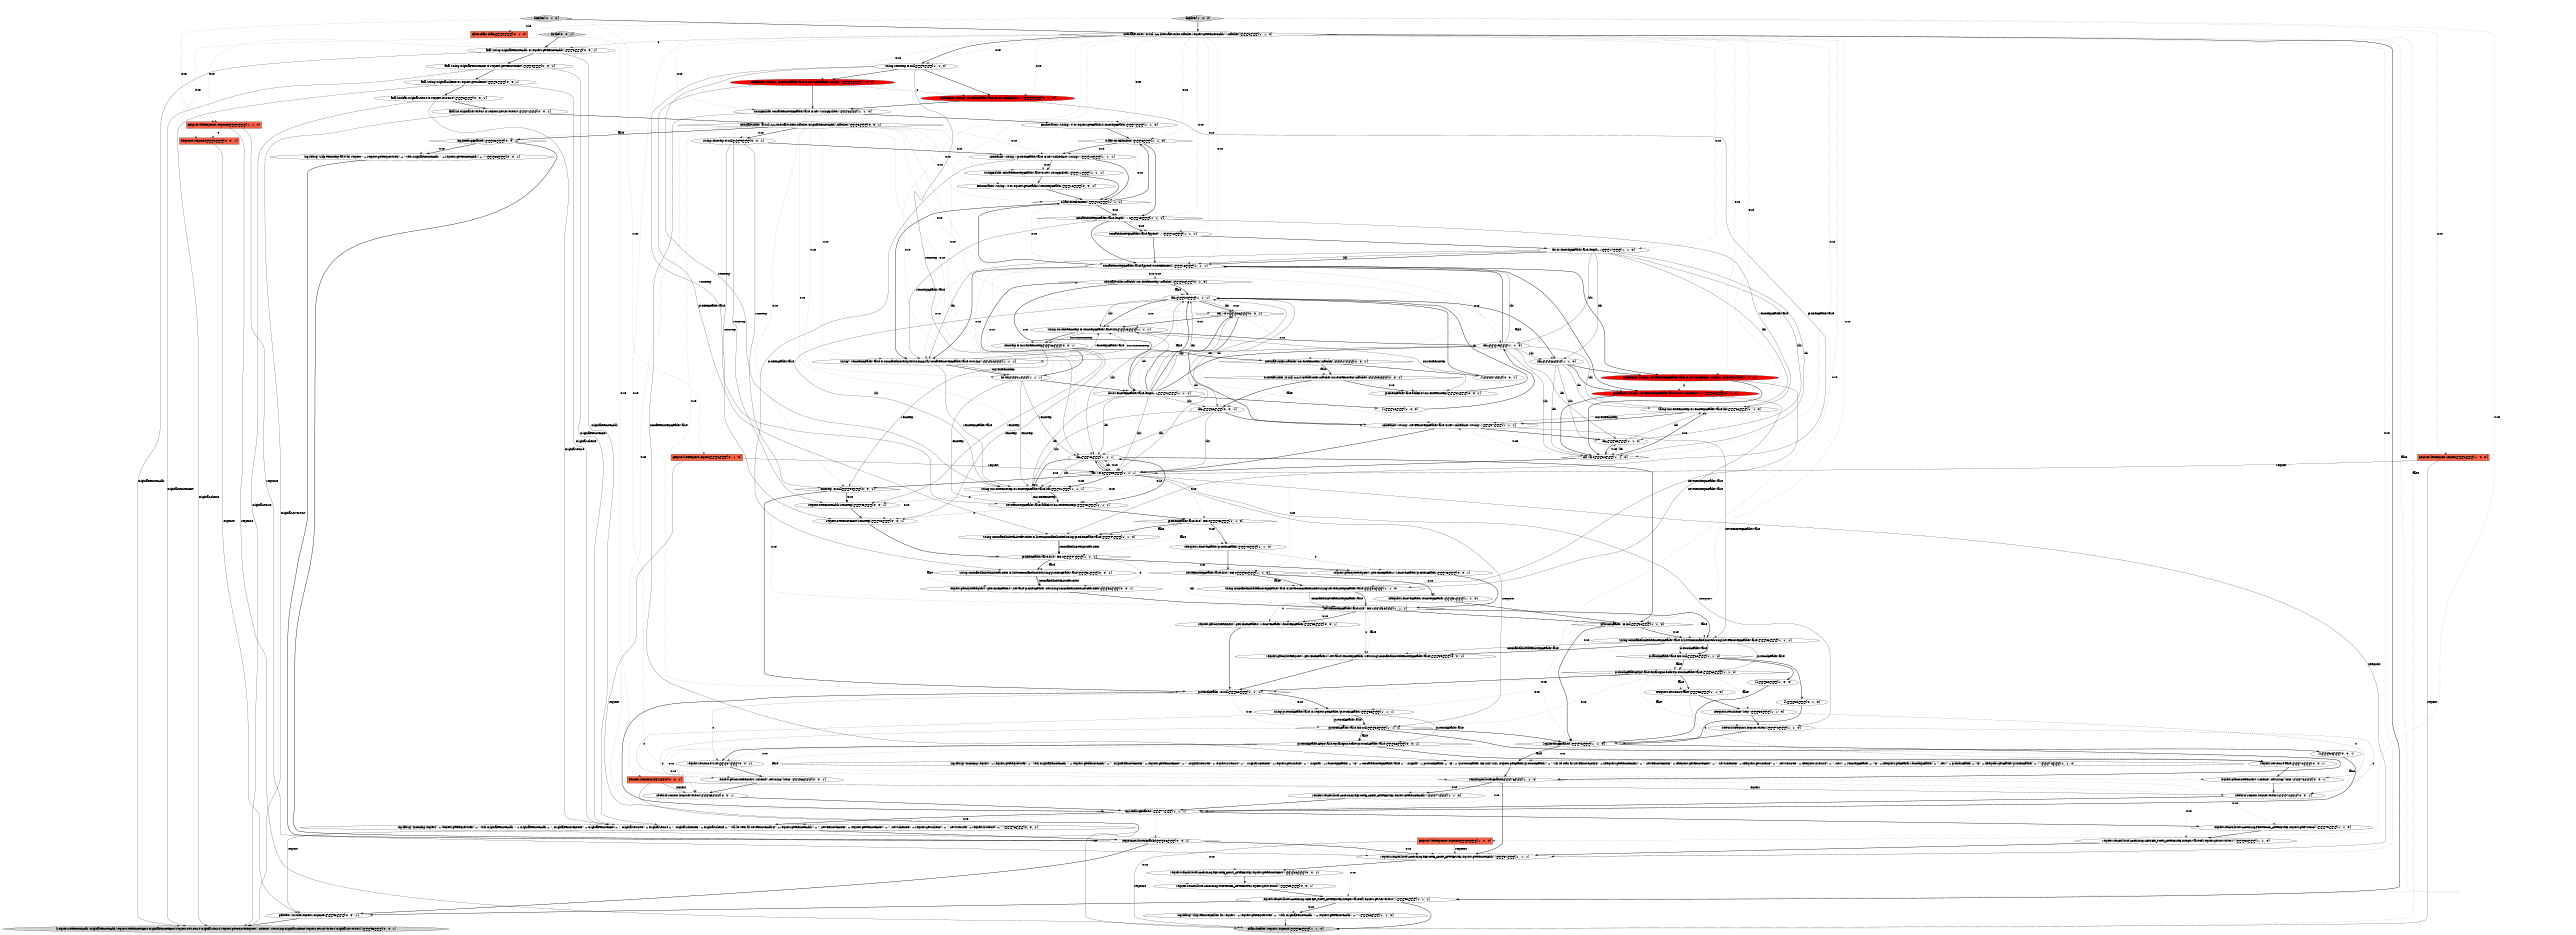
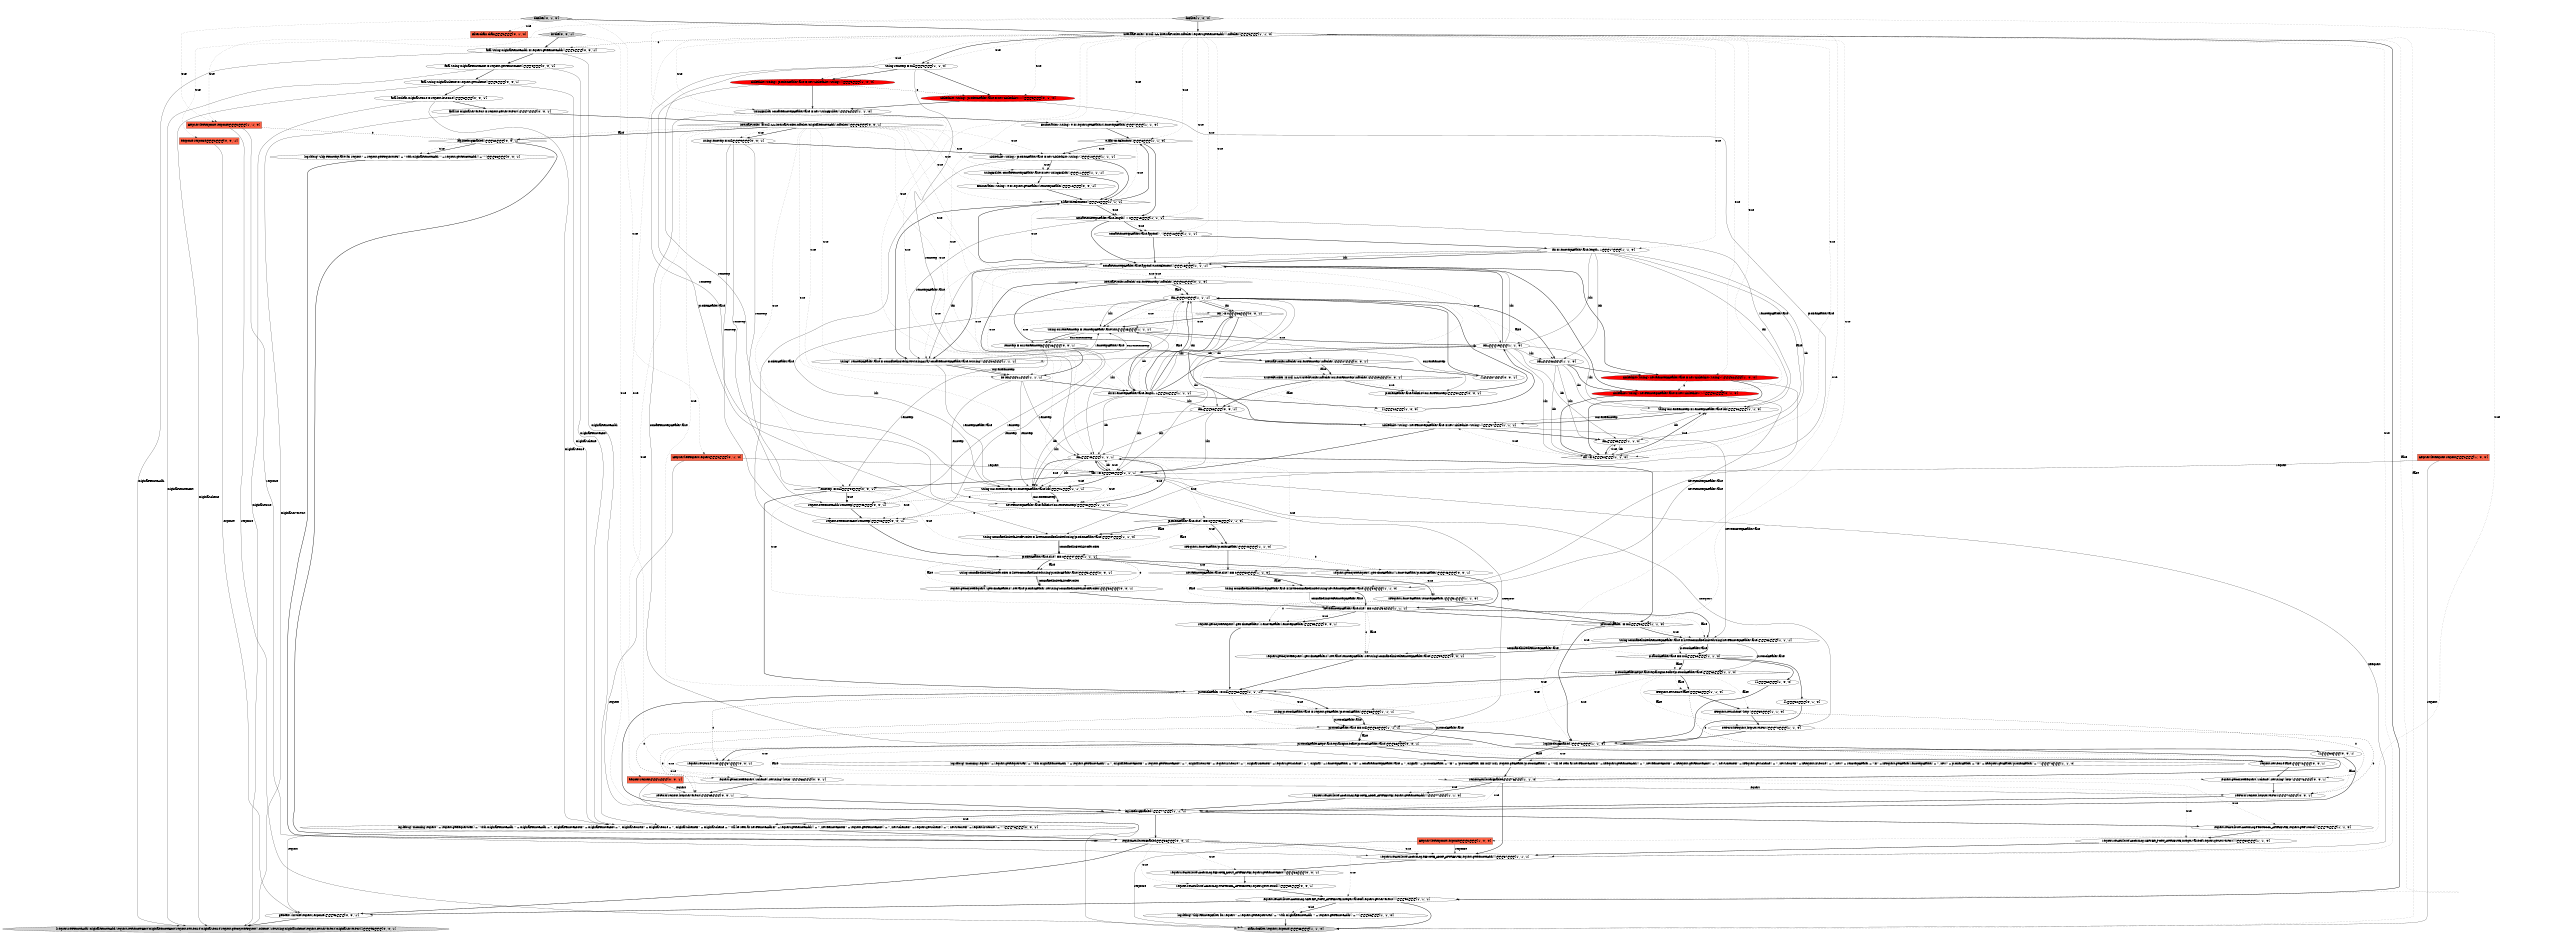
(2286, 26) -> (708, 112)
(217, 132) -> (360, 133)
(1227, 304) -> none
(1799, 346) -> (1799, 346)
(1360, 465) -> none
none -> (944, 537)
none -> (1147, 564)
(1192, 589) -> (1192, 589)
(1156, 825) -> (1156, 825)
